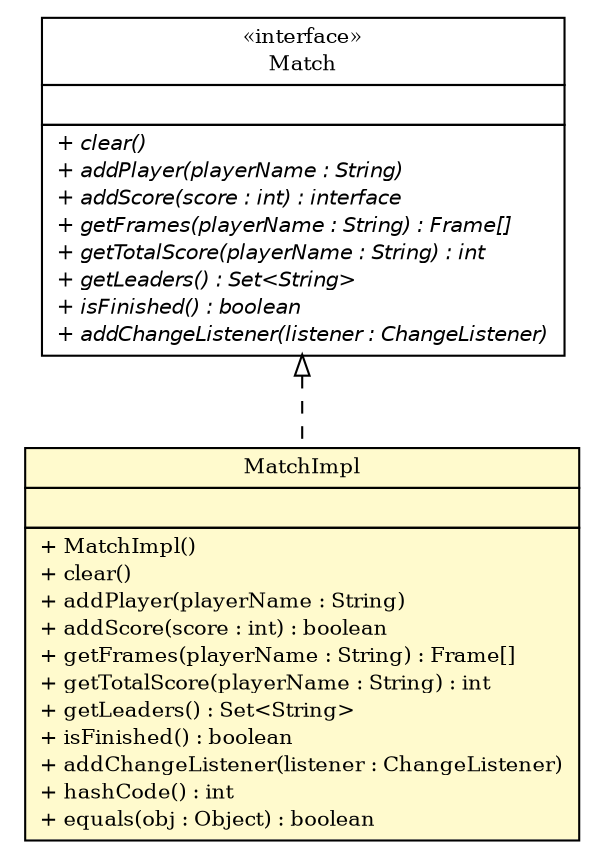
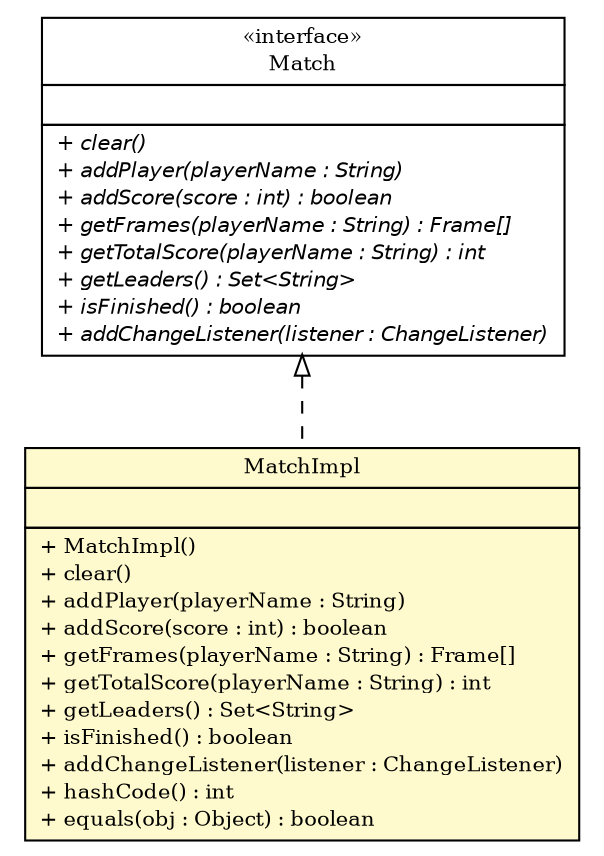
(230, 198) -> (225, 198)
